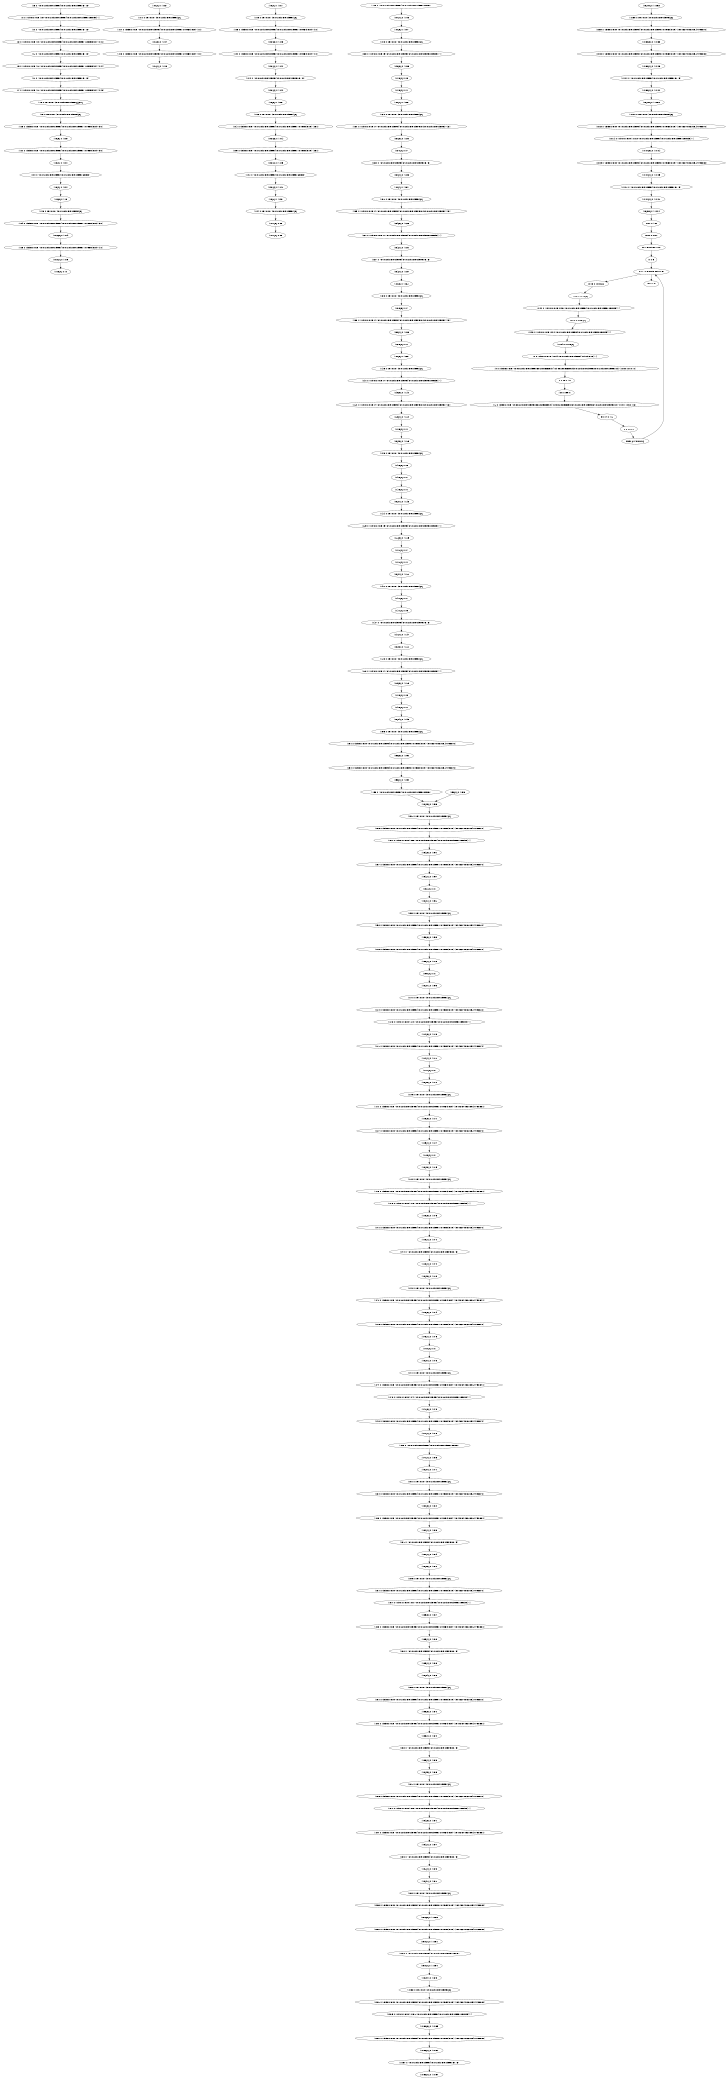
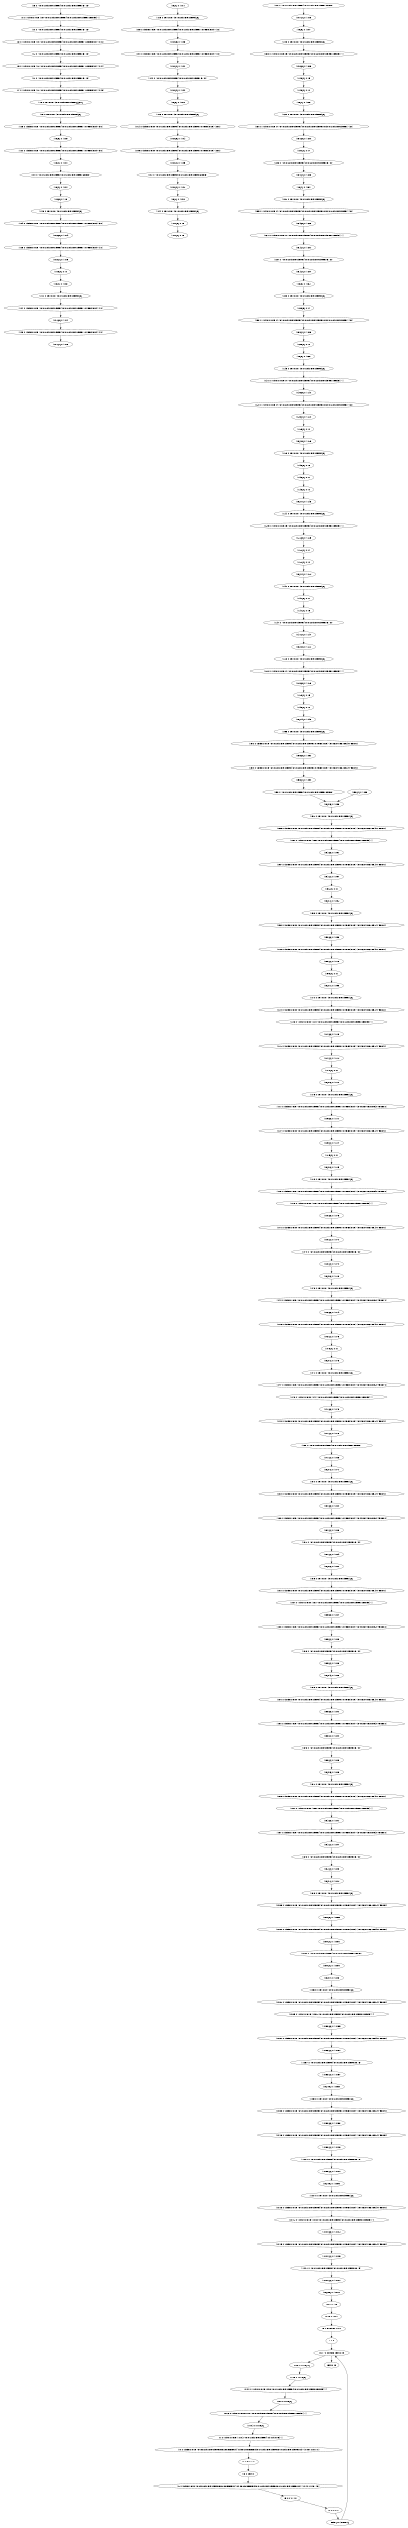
none -> (61, 277)
none -> (332, 2080)
